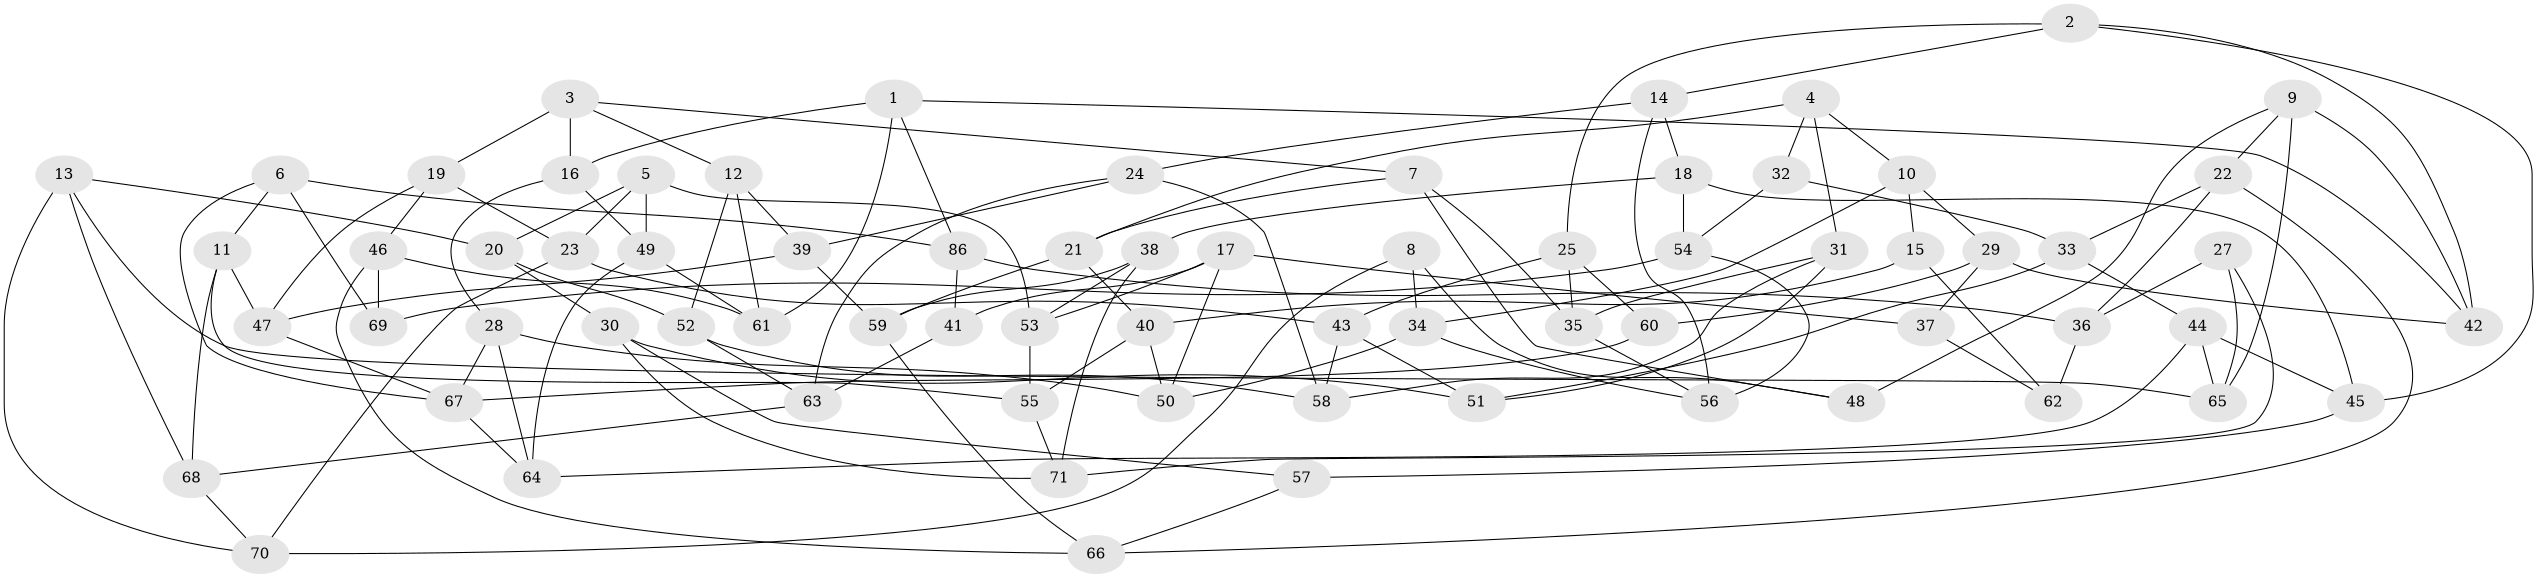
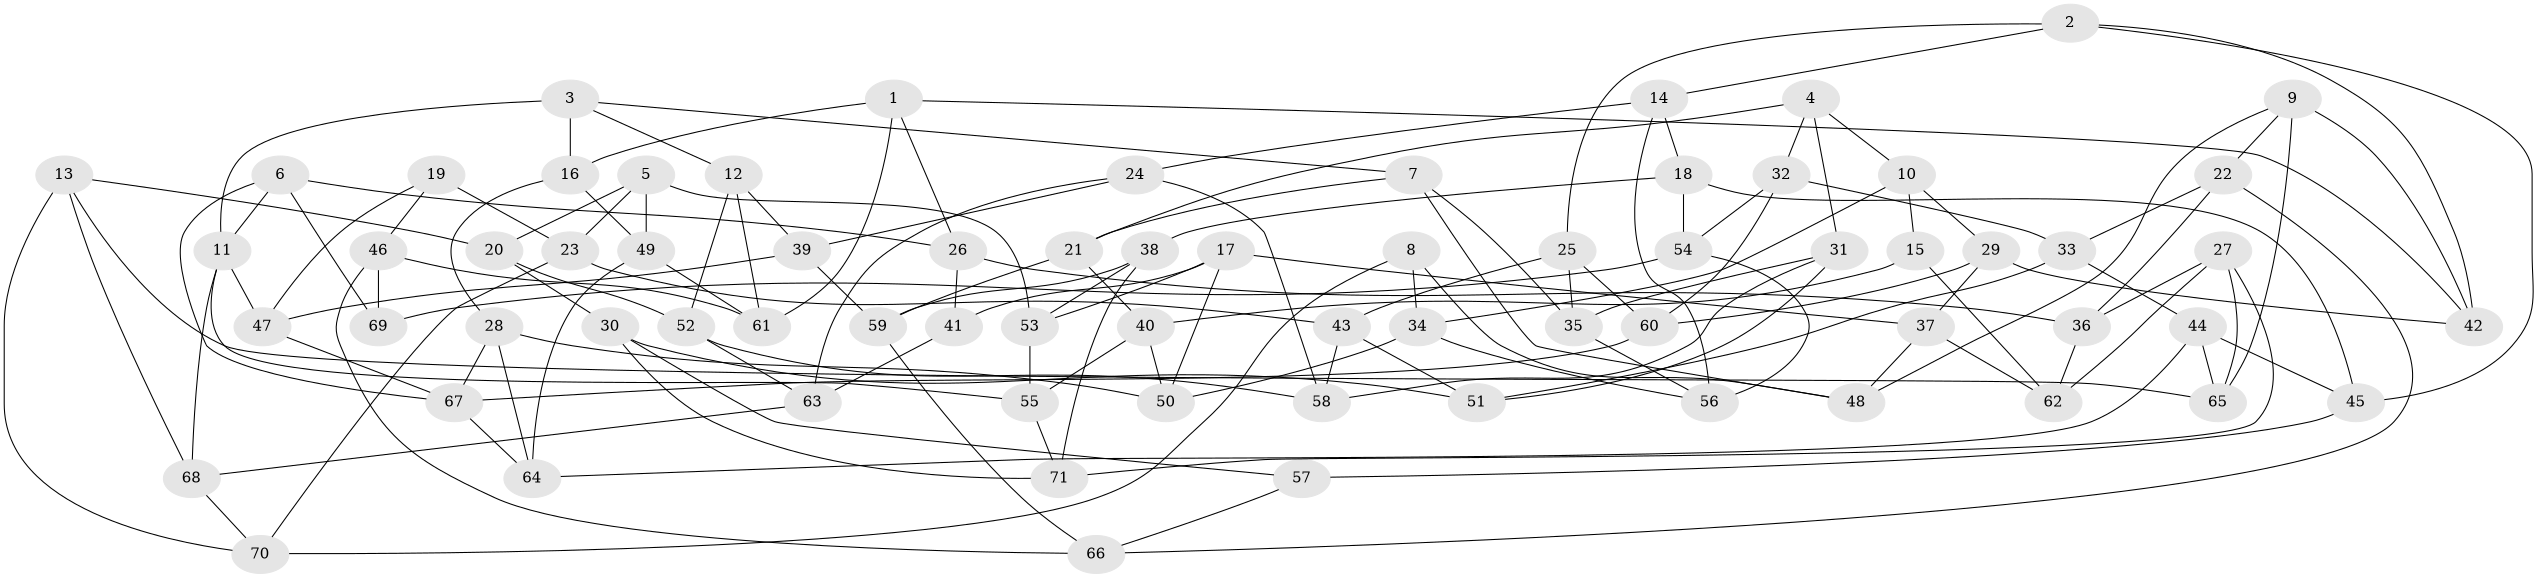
(504, 137) -> (348, 120)
(958, 251) -> (958, 251)
none -> (1734, 254)
none -> (2139, 328)
none -> (1891, 365)
